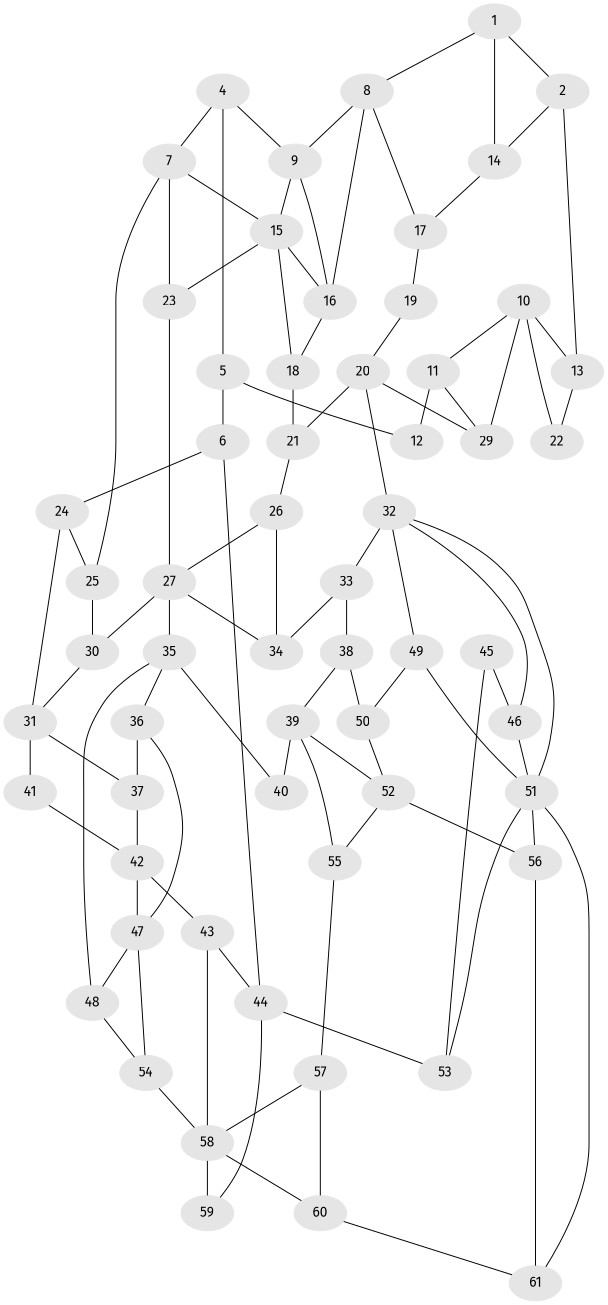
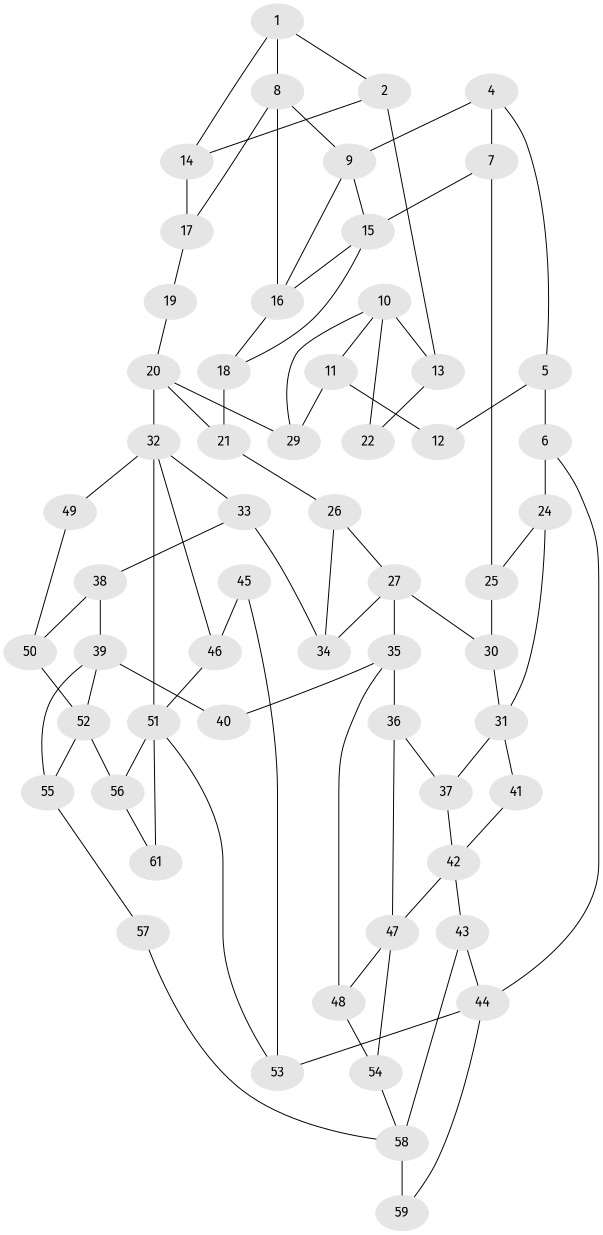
(169, 302) -> none
(468, 726) -> none
(320, 1213) -> none
